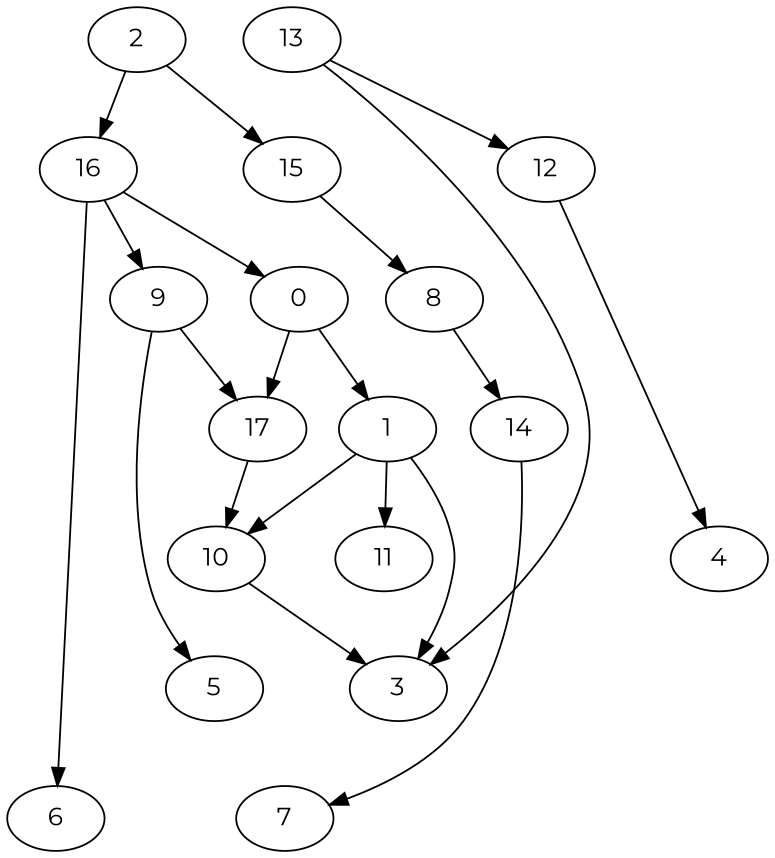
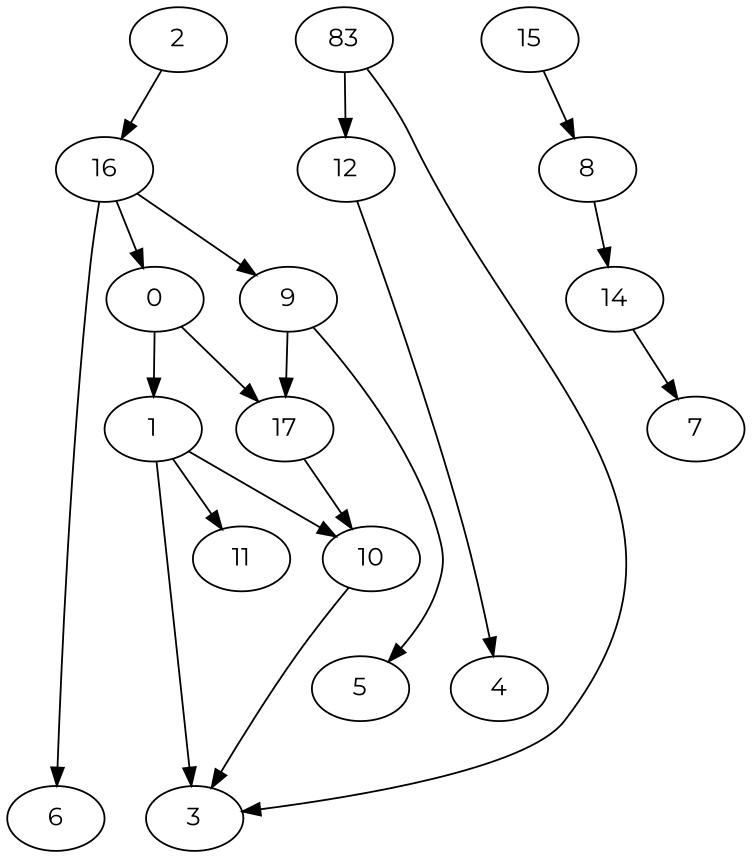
(292, 40) -> (344, 40)
(207, 99) -> none
